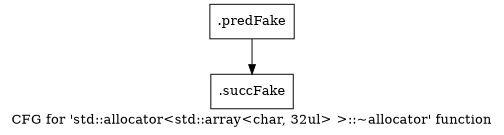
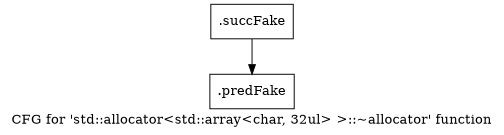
(252, 52) -> (252, 52)
